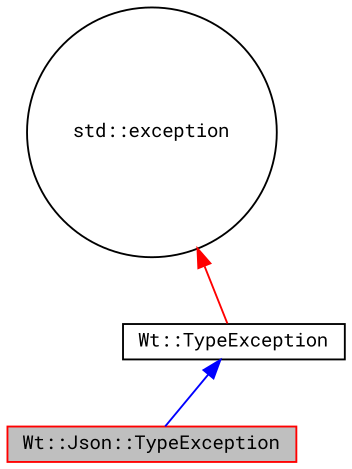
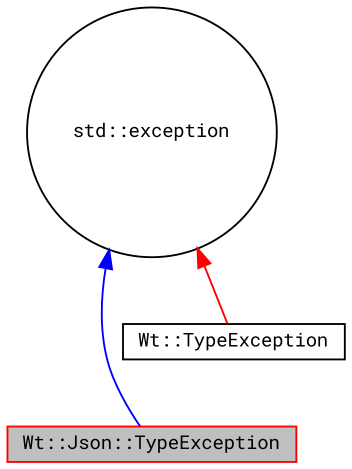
(187, 400) -> (105, 351)
